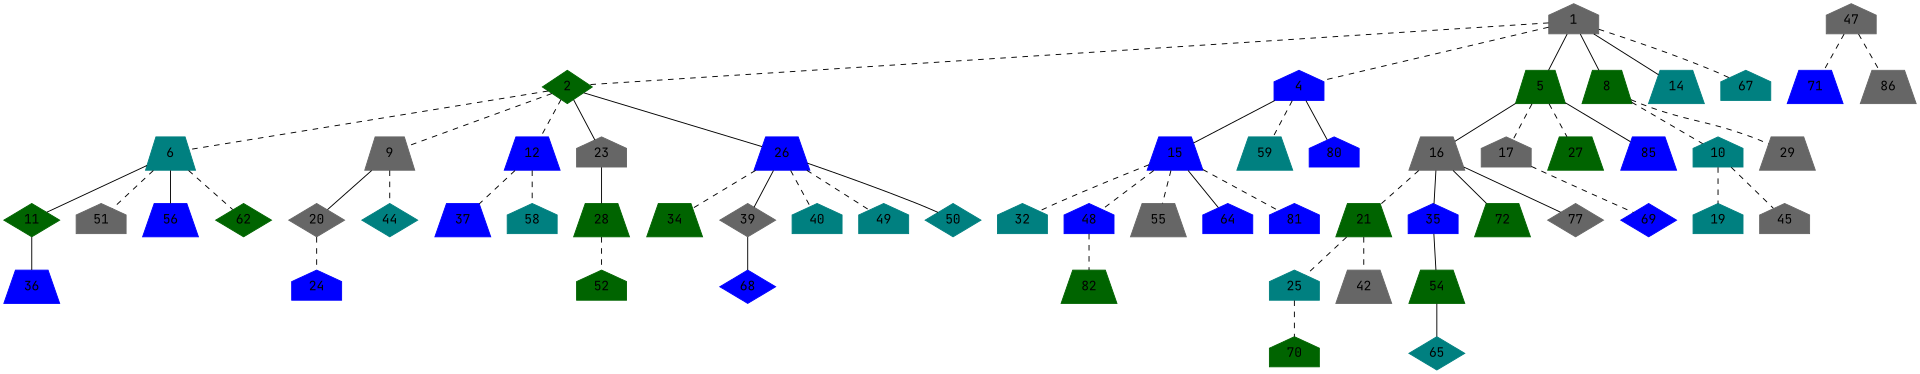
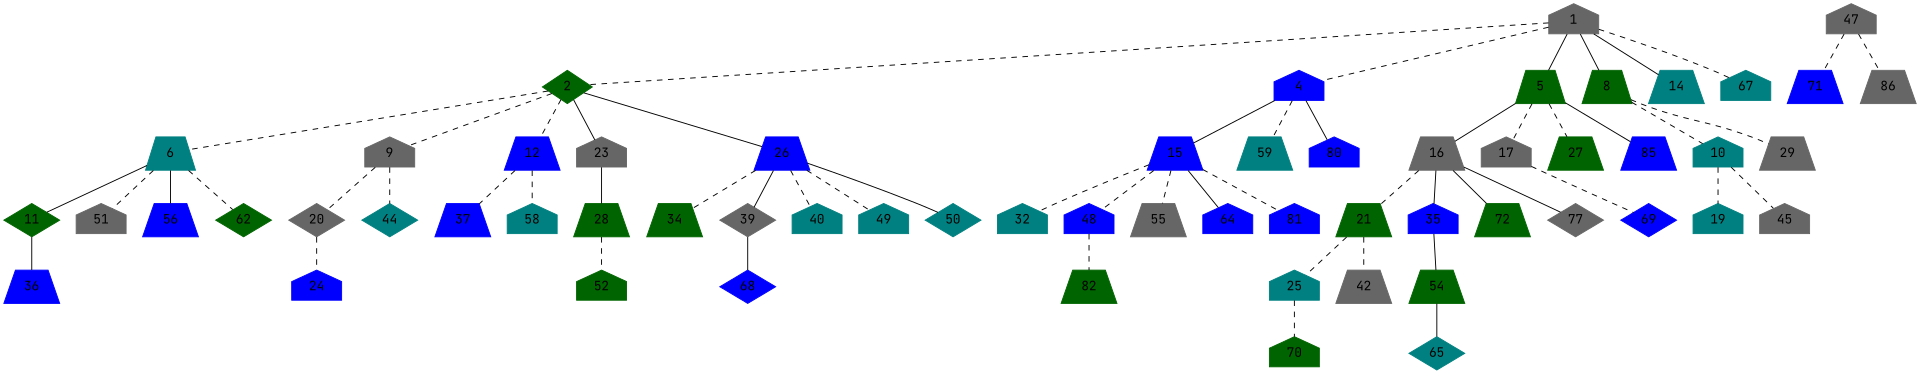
(390, 154) -> (390, 154)
(350, 190) -> (351, 189)
